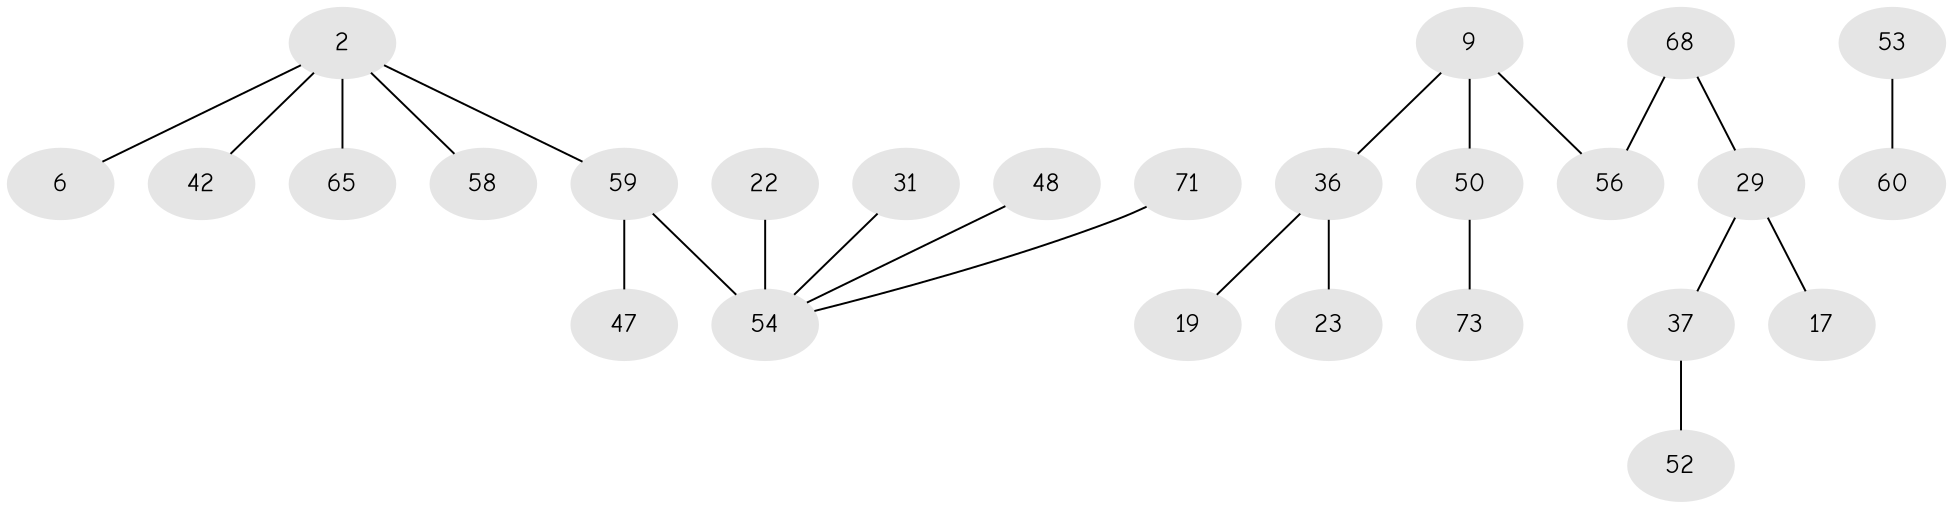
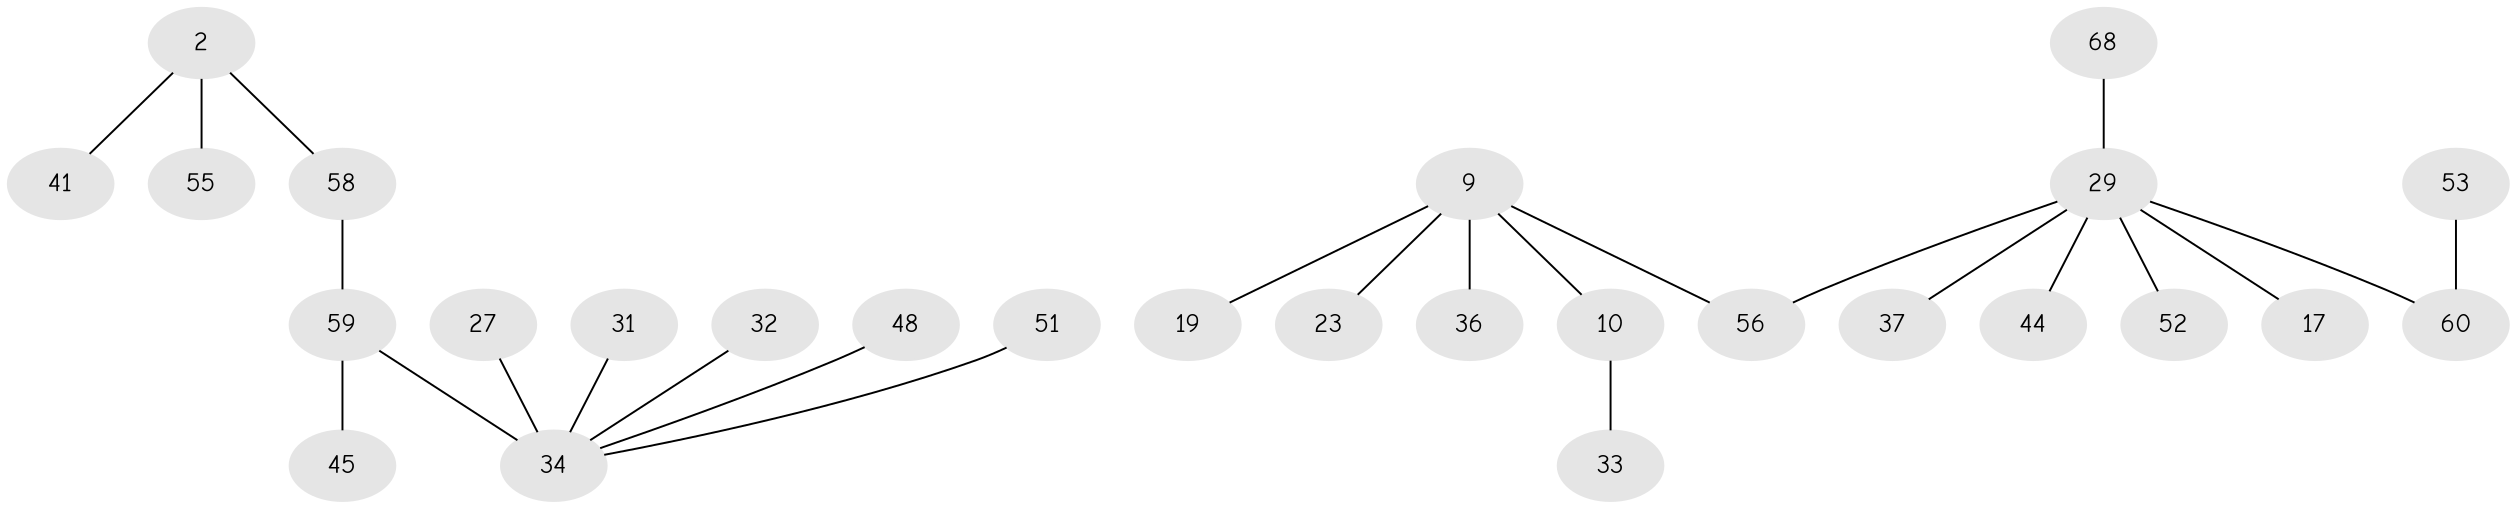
(483, 113) -> (342, 255)
(1646, 114) -> (1924, 249)
(61, 184) -> none
(202, 184) -> (61, 184)
(342, 184) -> (202, 184)
(765, 184) -> (483, 325)
(1188, 184) -> (1047, 325)
(1470, 184) -> (1611, 325)
none -> (2283, 249)
(1259, 254) -> (1329, 254)
(1329, 255) -> (1399, 254)
(624, 325) -> (342, 466)
none -> (765, 325)
(765, 325) -> (554, 466)
(1470, 325) -> (1611, 466)
none -> (2033, 325)
(1681, 395) -> (2139, 254)
